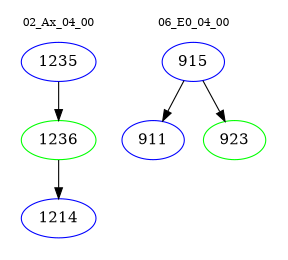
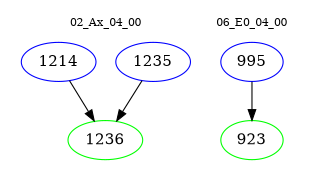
(193, 62) -> (252, 62)
(153, 140) -> none
(59, 174) -> (79, 96)
